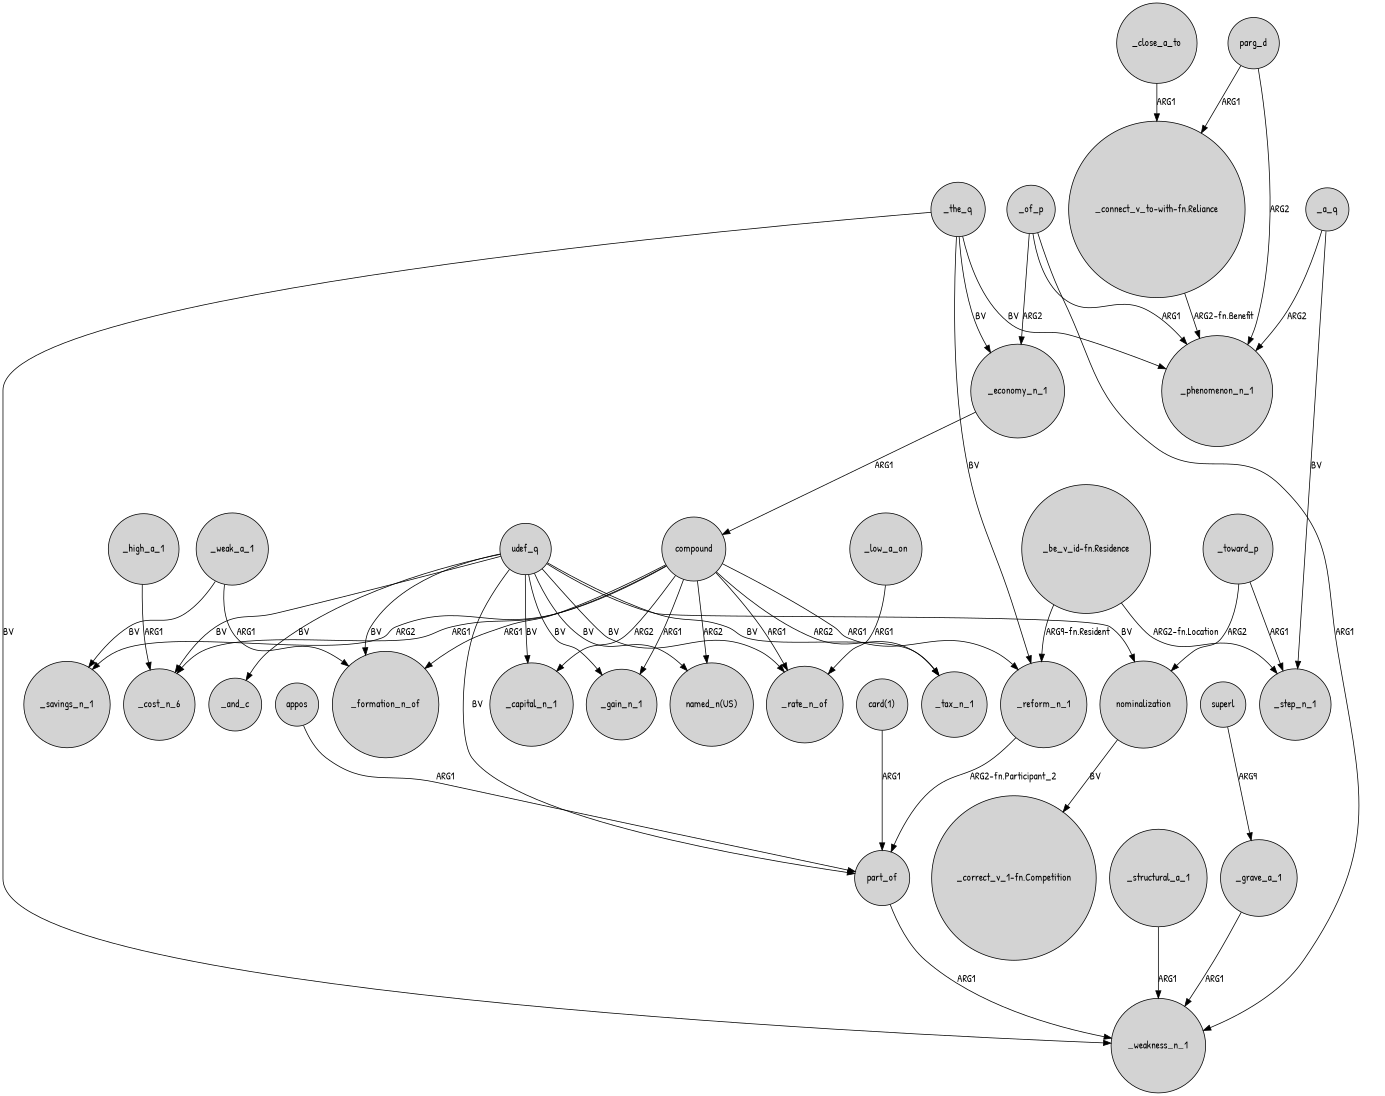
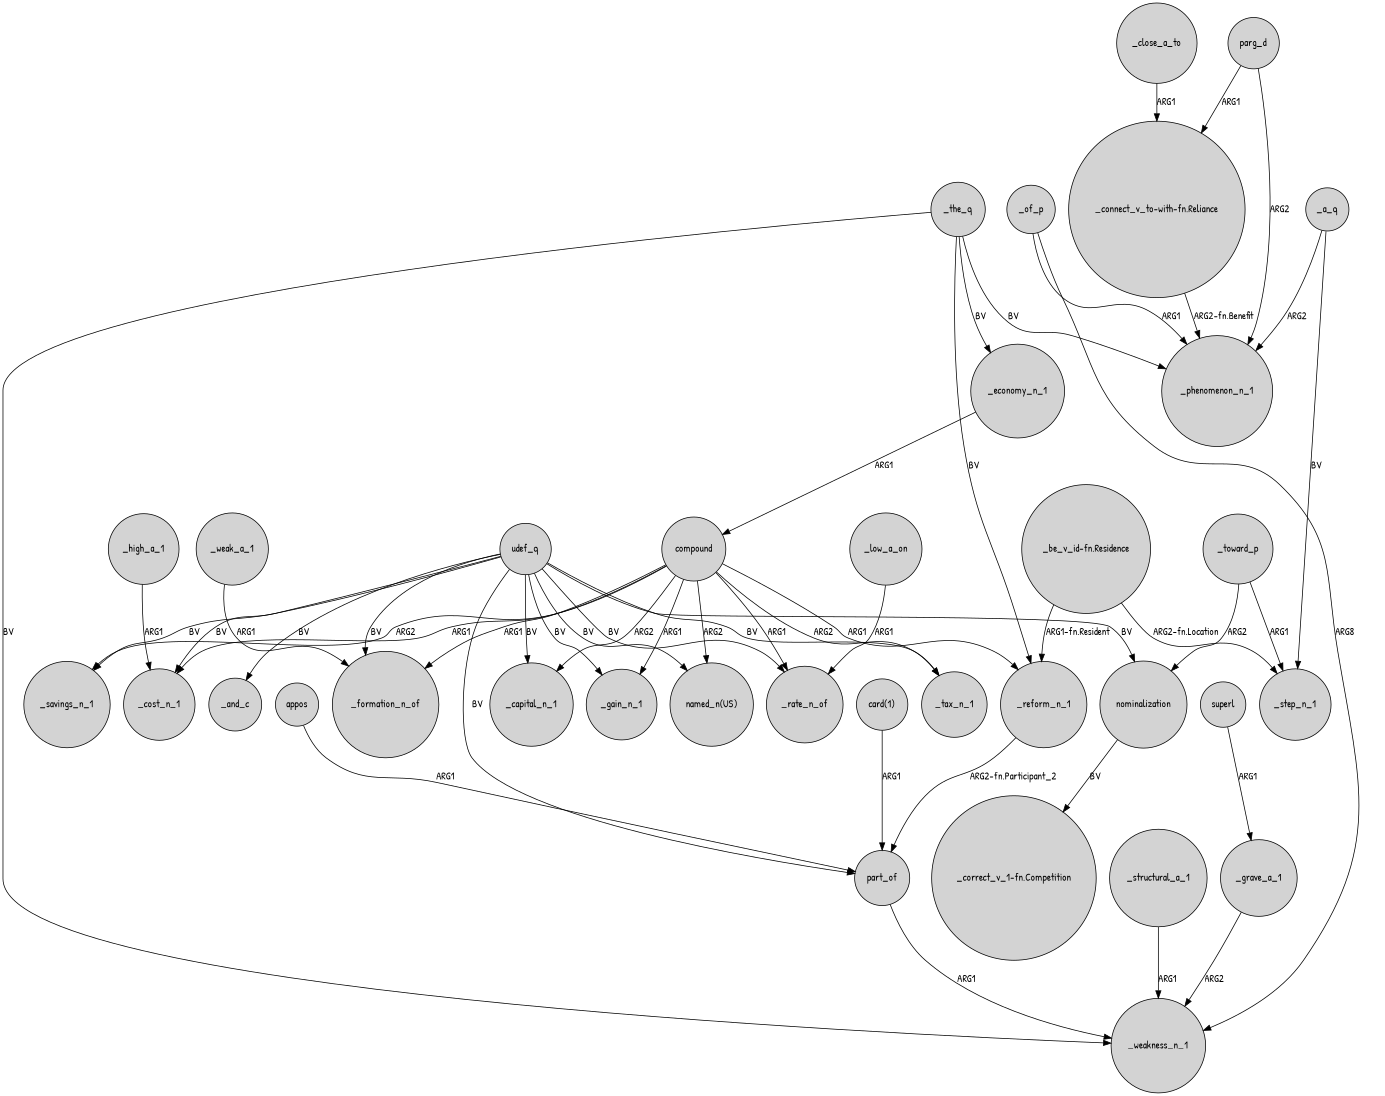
(1025, 285) -> none
(154, 620) -> (215, 621)
(1078, 632) -> (1078, 632)
(1345, 632) -> (1345, 632)
(159, 705) -> (159, 705)
(1248, 777) -> (1248, 777)
(1215, 979) -> (1215, 979)
